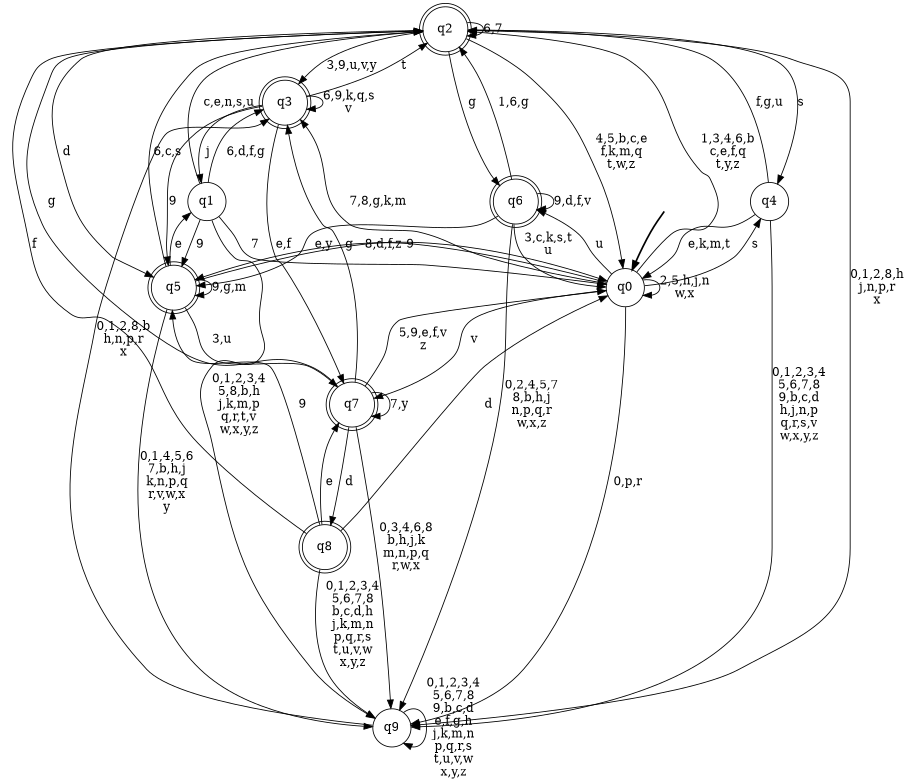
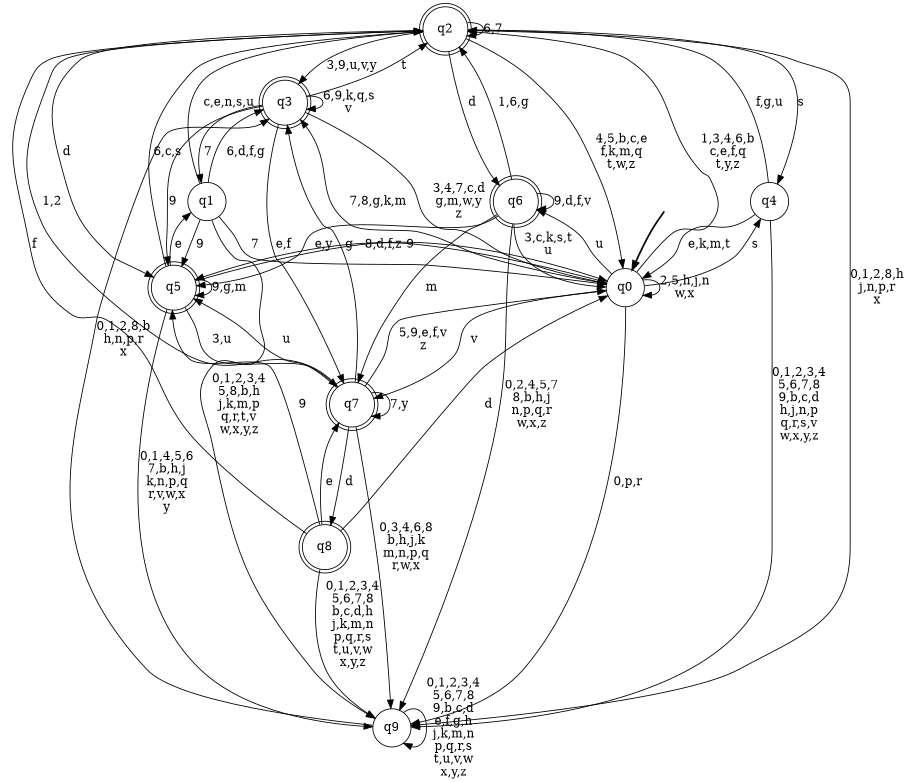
(473, 103) -> (473, 103)
(208, 152) -> (208, 152)
(52, 202) -> (52, 202)
none -> (427, 219)
none -> (413, 280)
none -> (270, 352)
